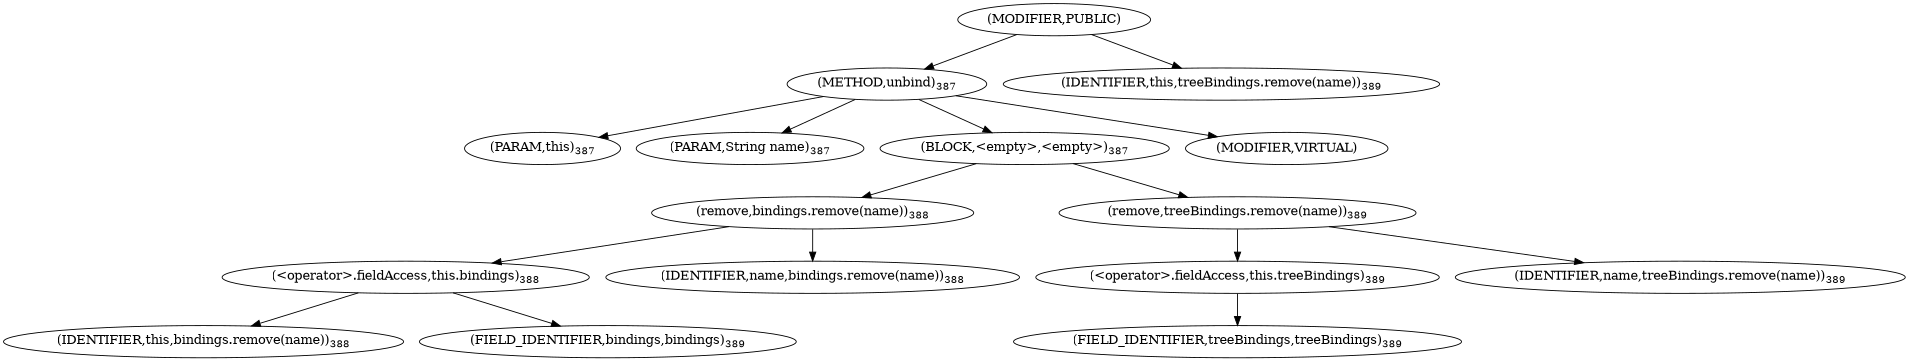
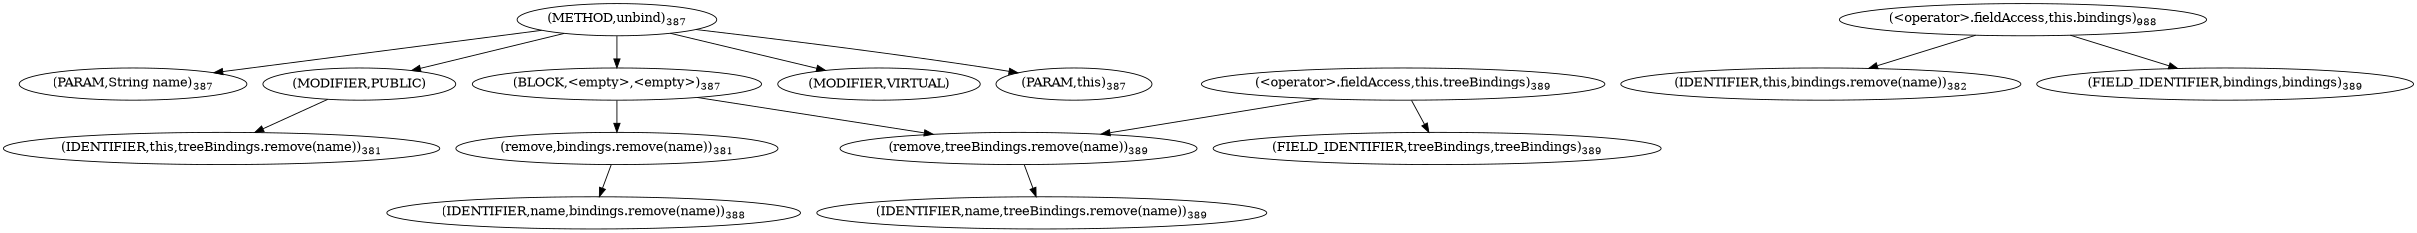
(975, 50) -> (492, 51)
(1372, 83) -> (372, 147)
(919, 212) -> (723, 147)
(1238, 241) -> (1215, 116)
(615, 244) -> none
(530, 276) -> (2147, 18)
(340, 340) -> (1957, 83)
